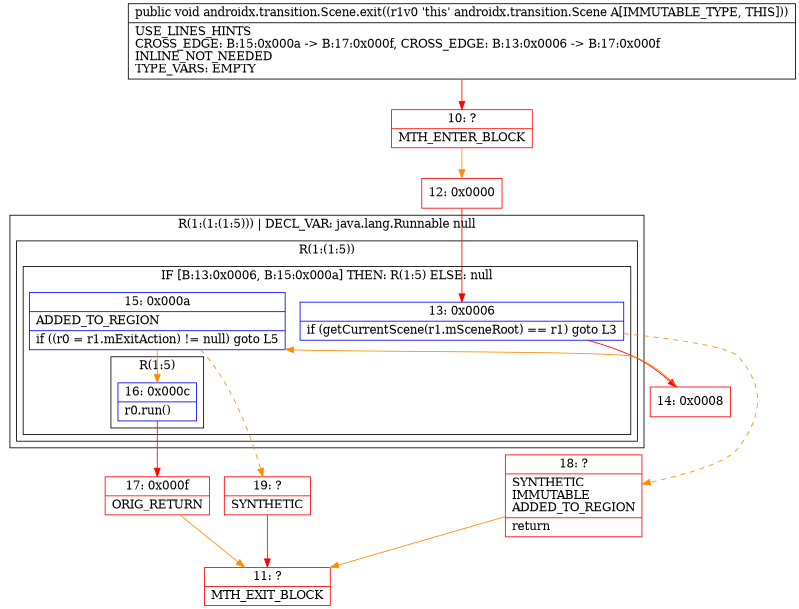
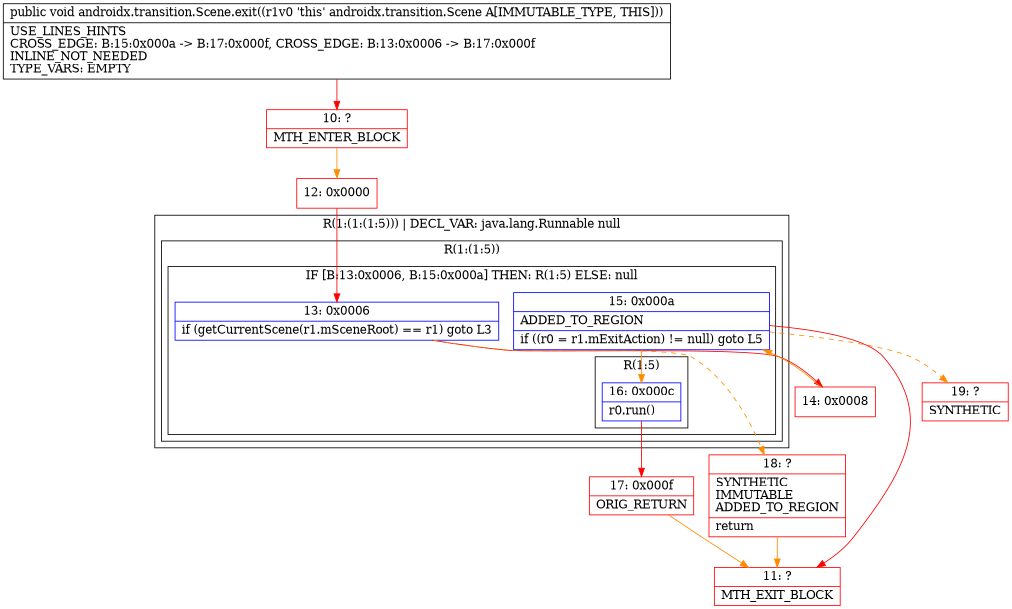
(267, 537) -> (909, 411)
